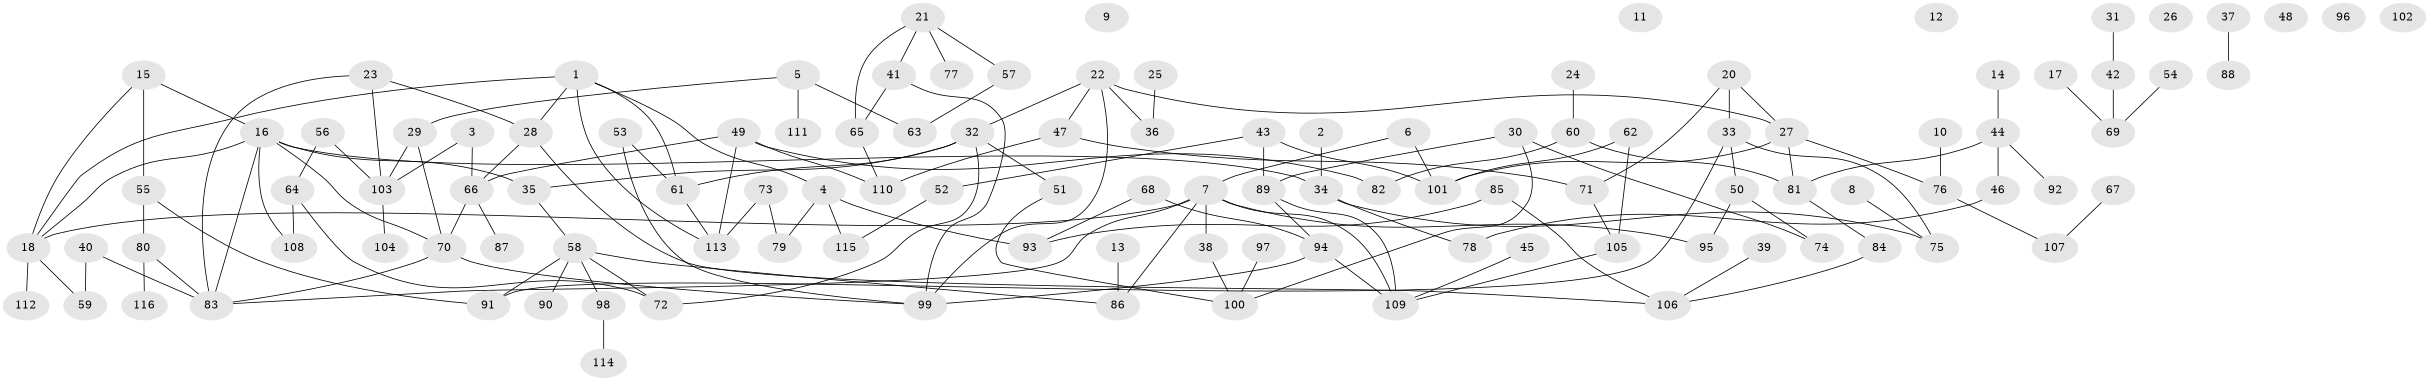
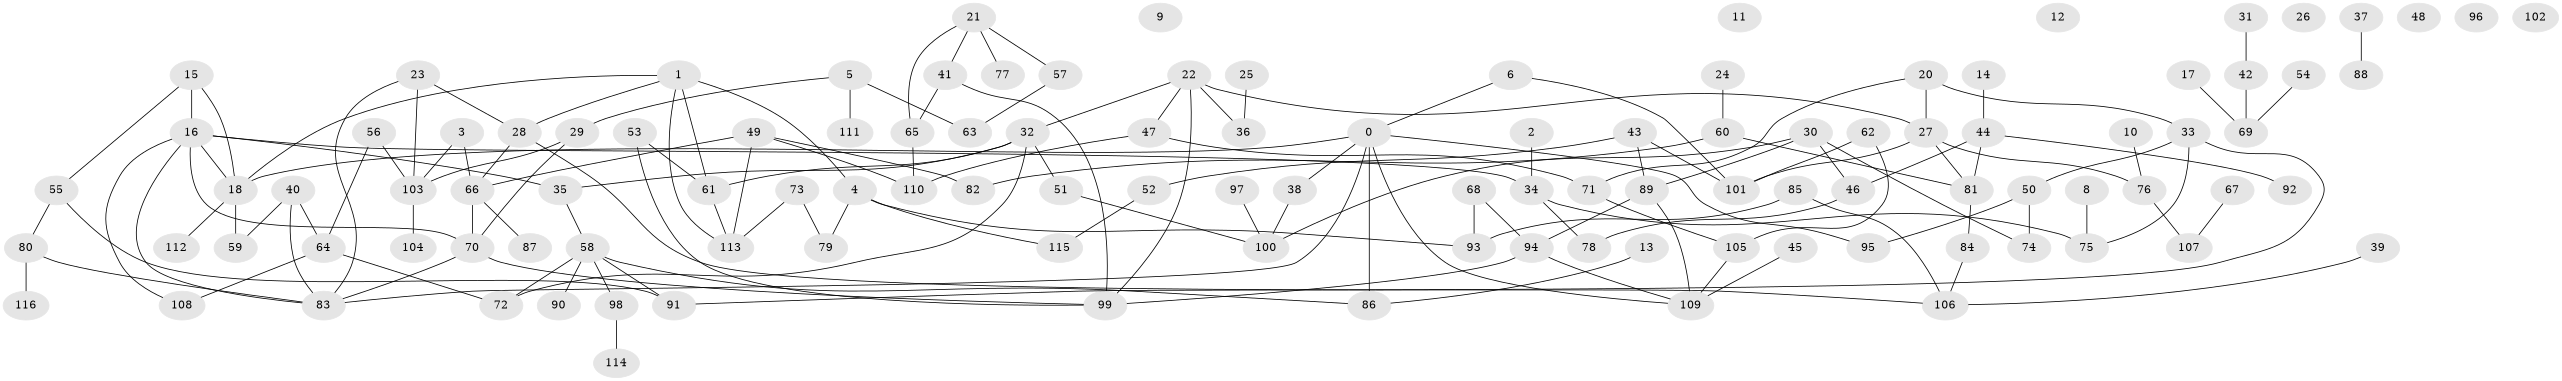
none -> (1836, 166)
(1206, 190) -> (1369, 133)
none -> (308, 219)
